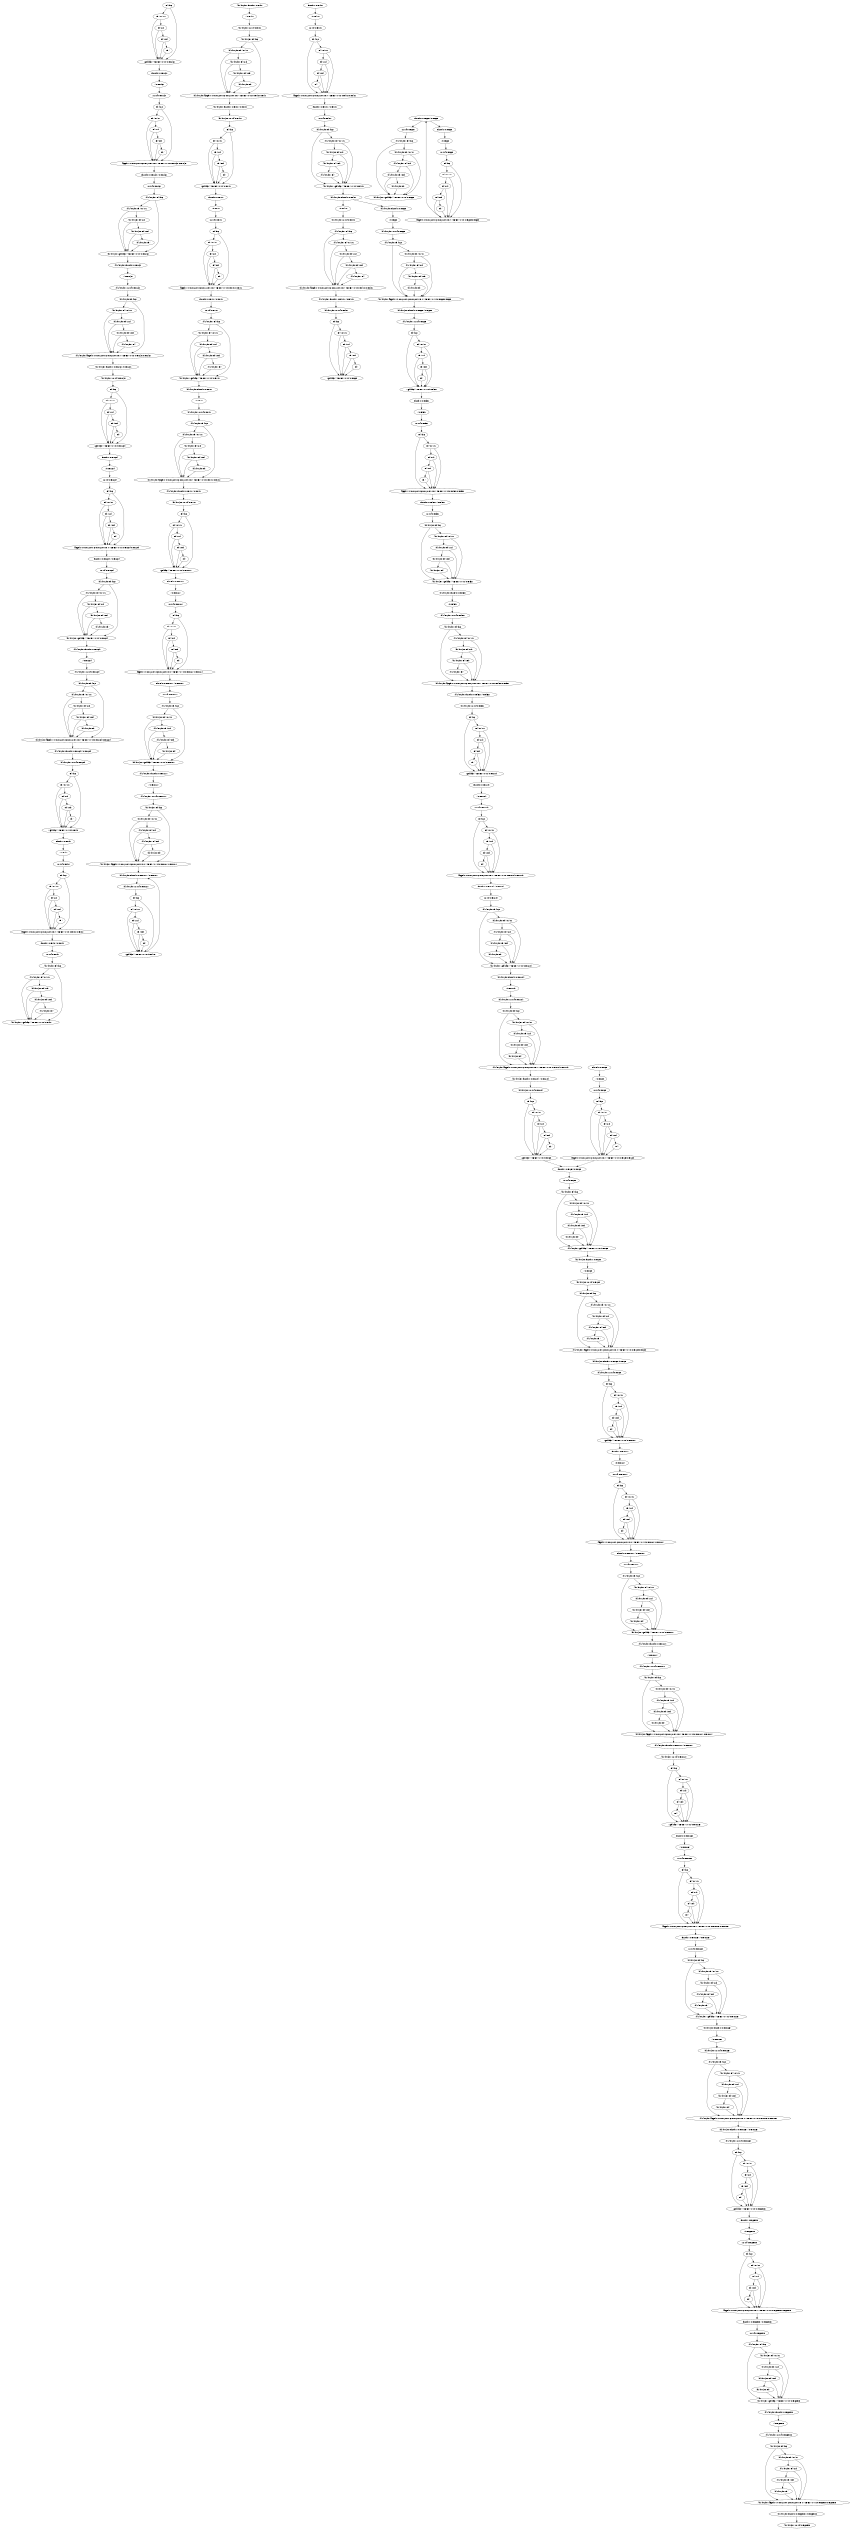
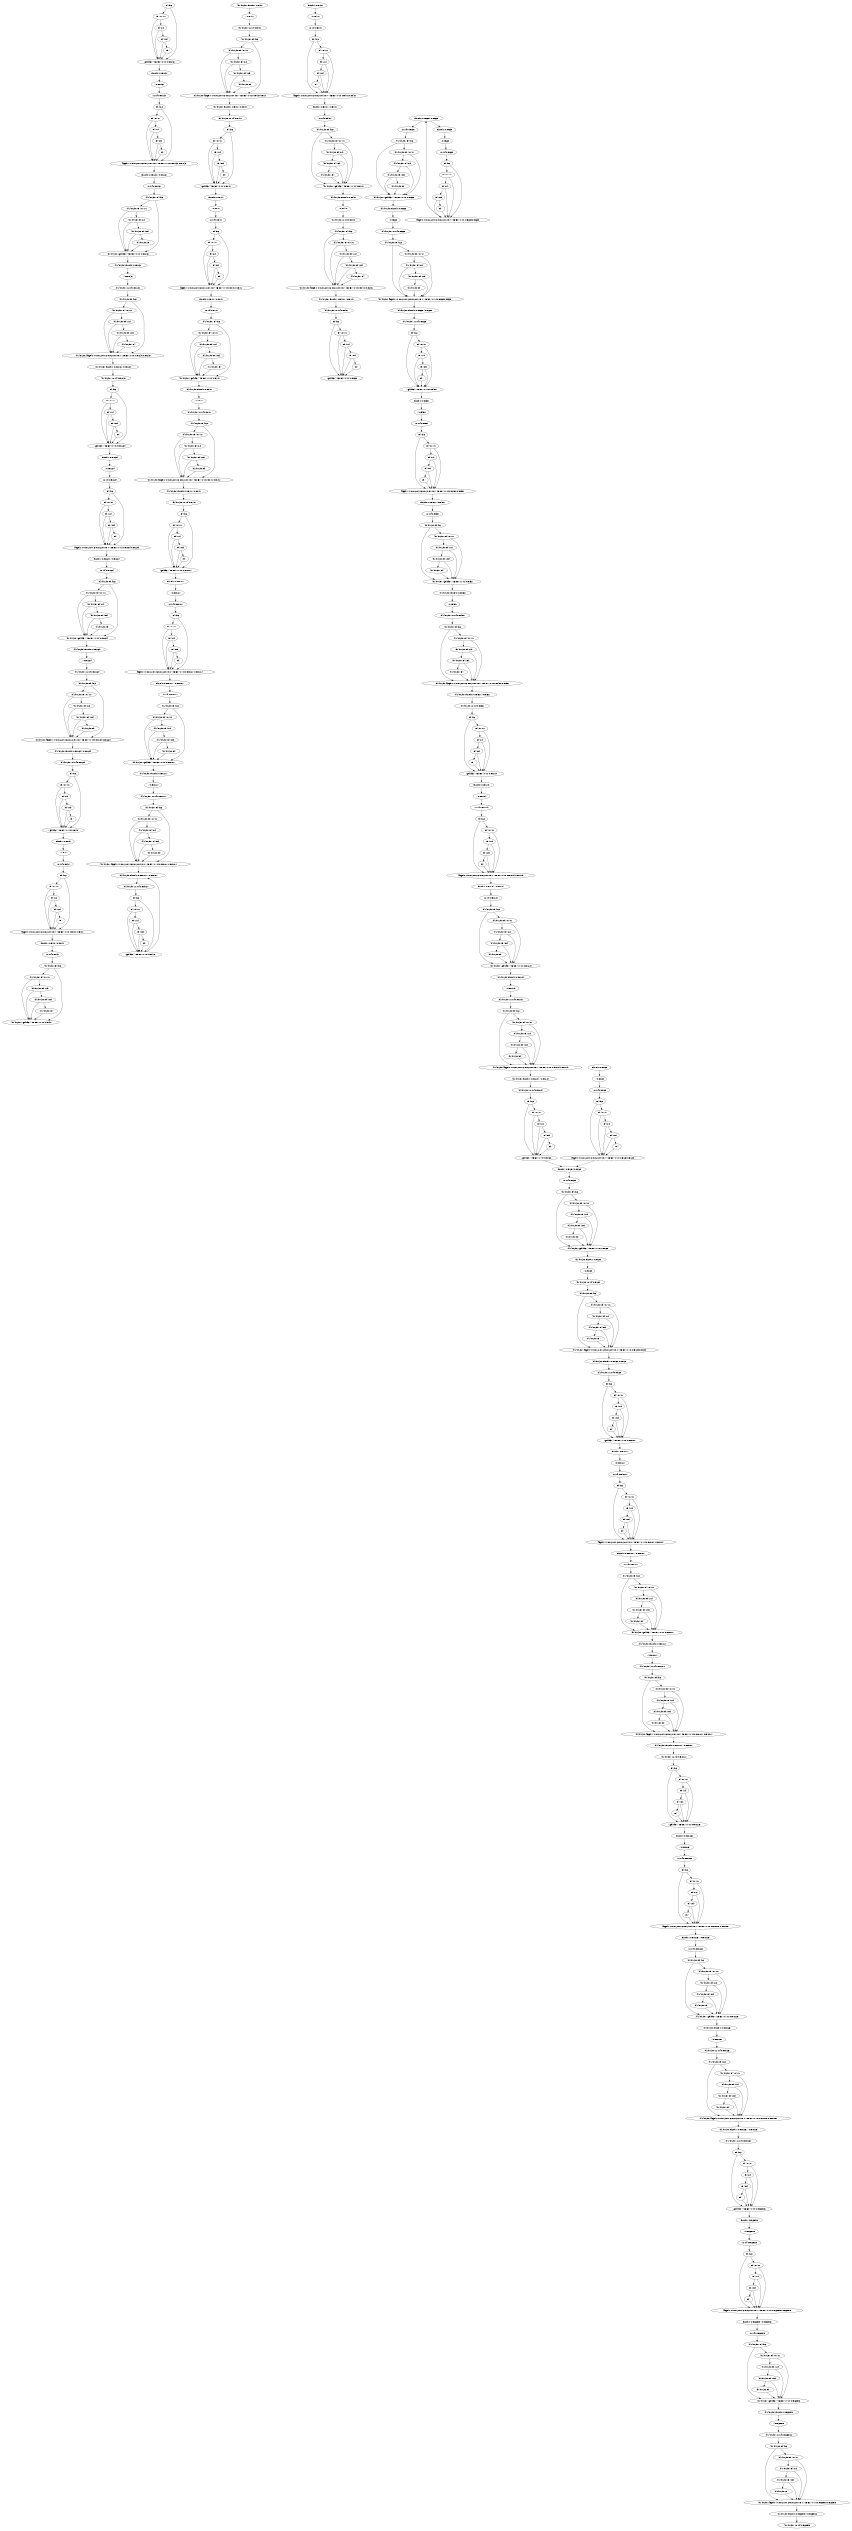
(367, 203) -> (393, 202)
